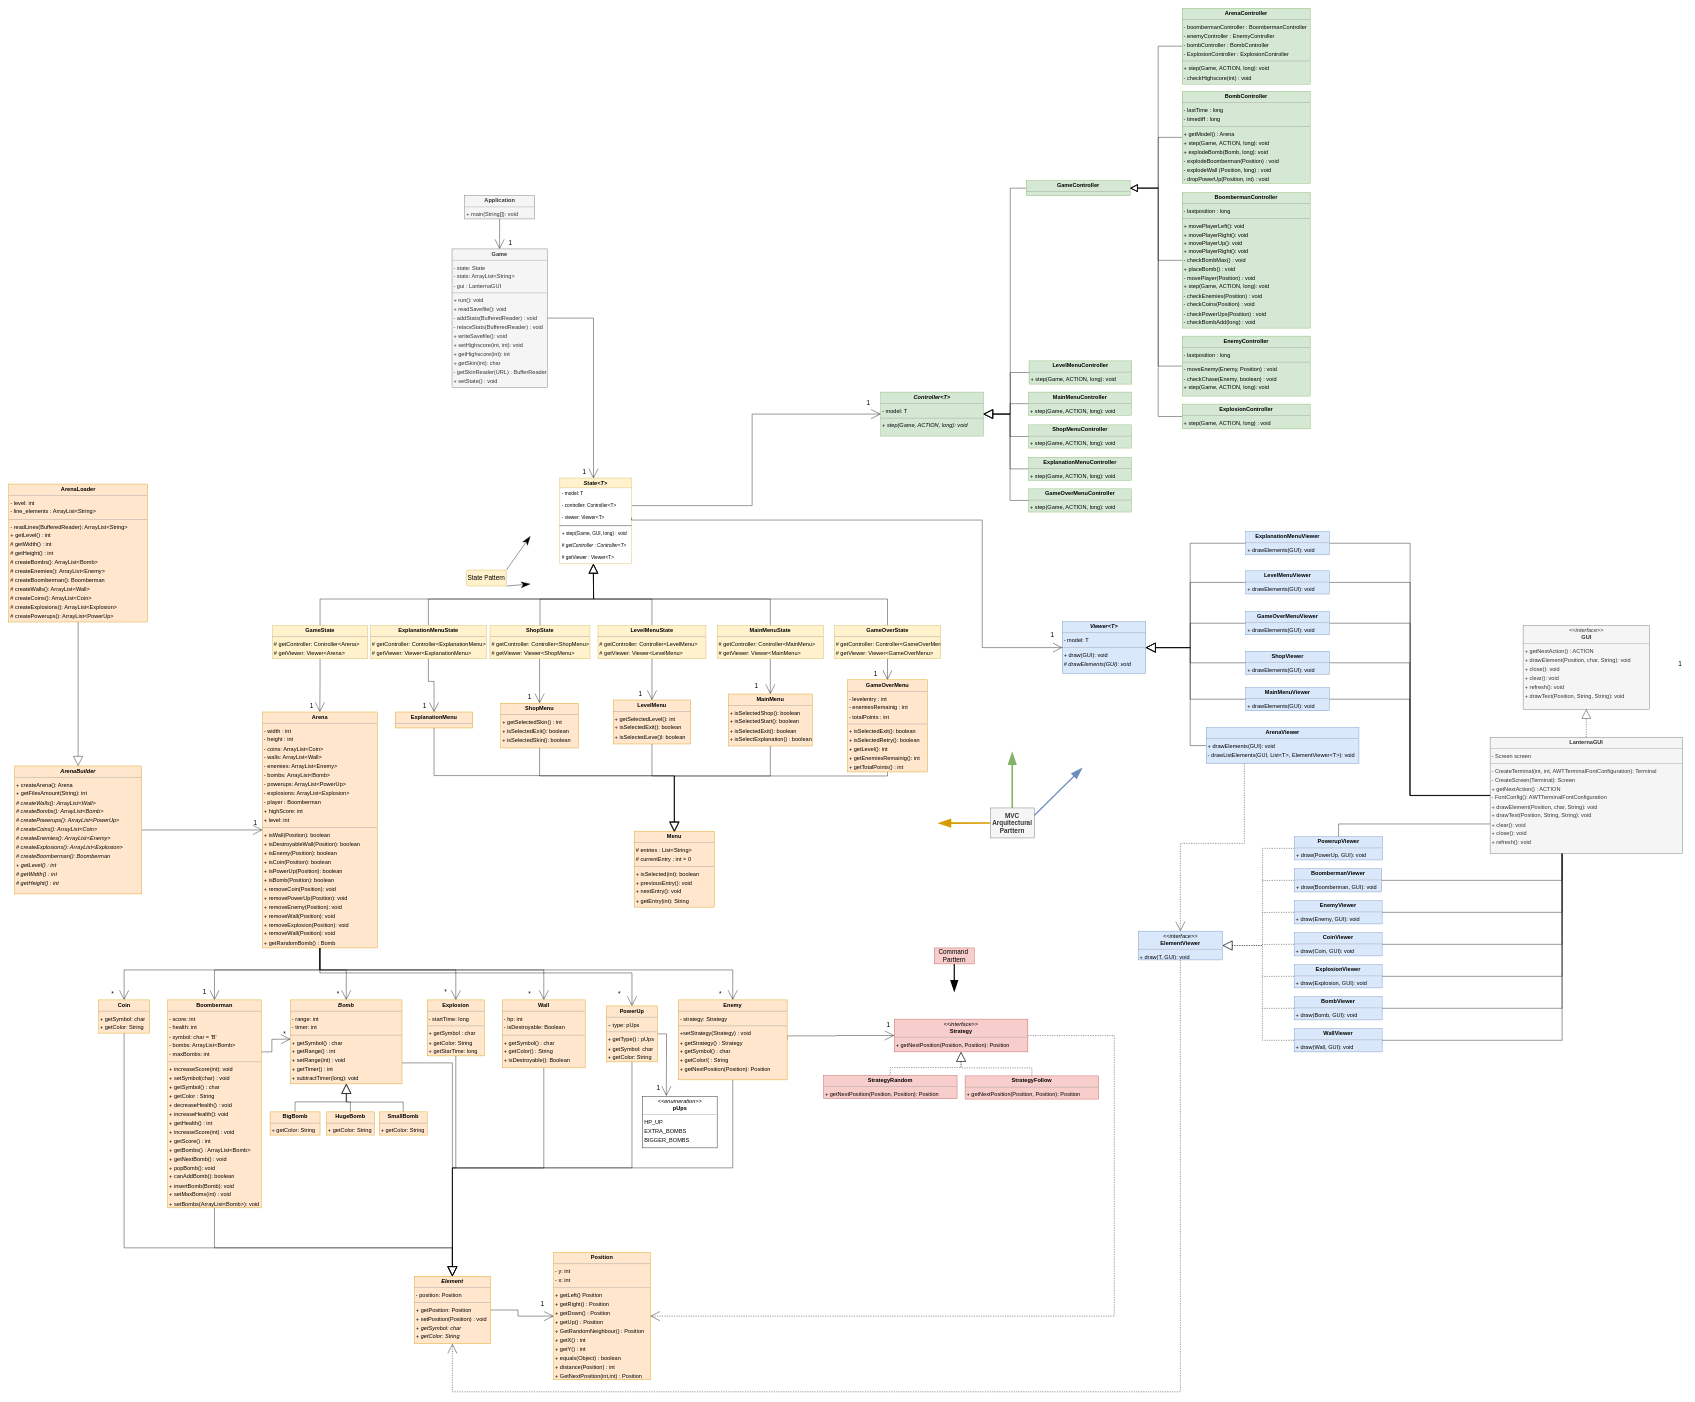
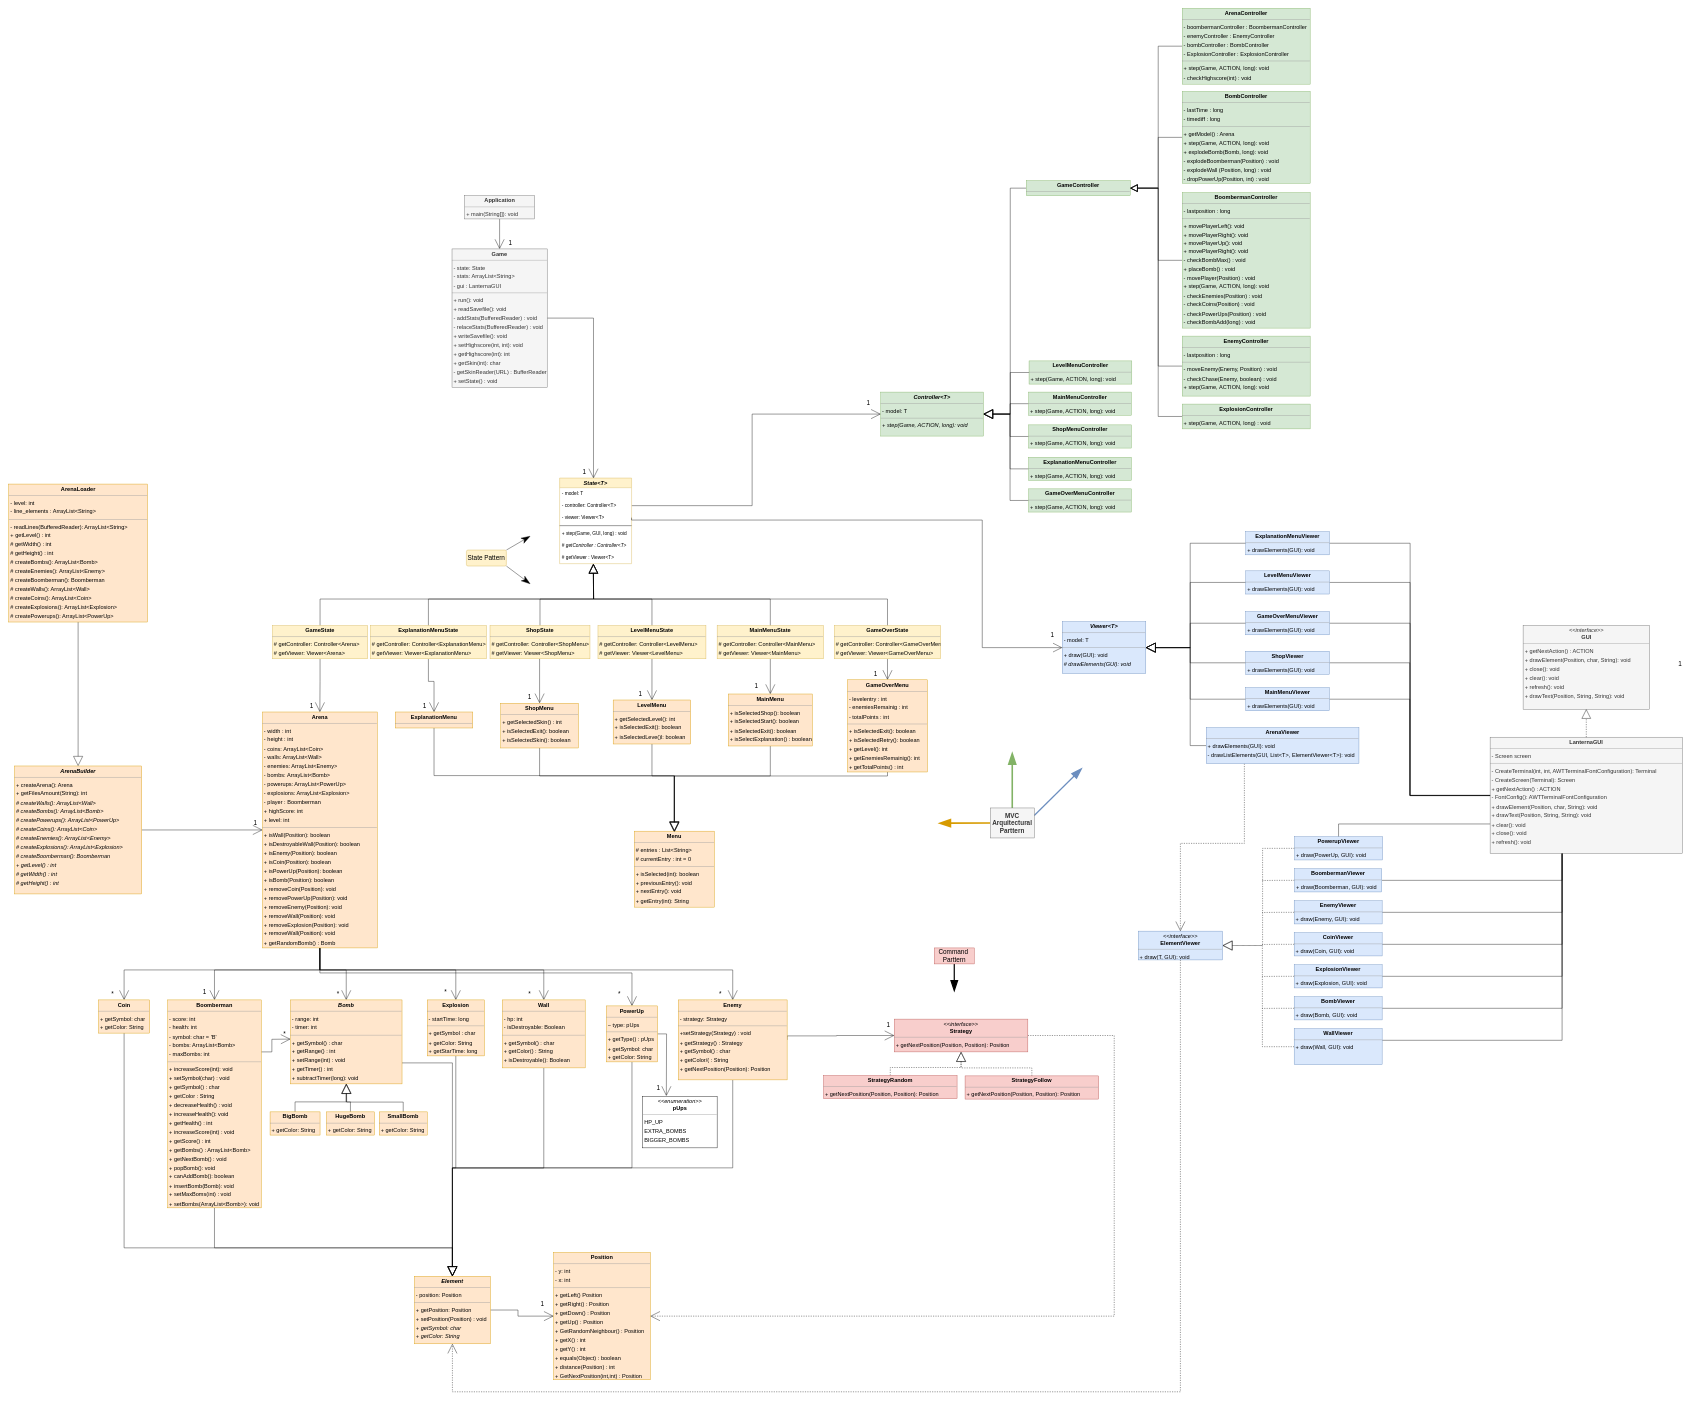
(486, 578) -> (486, 558)
(1338, 1041) -> (1338, 1047)
